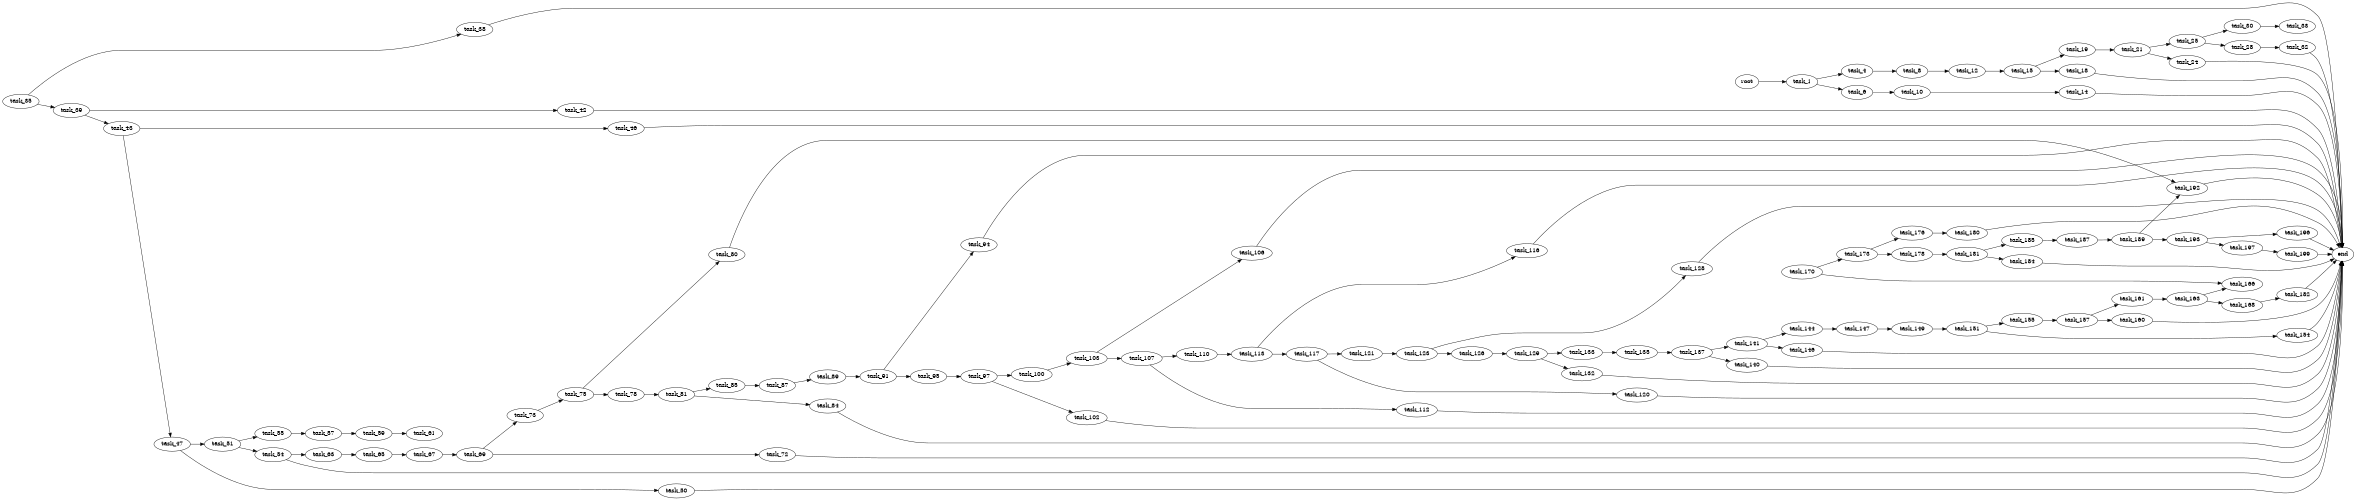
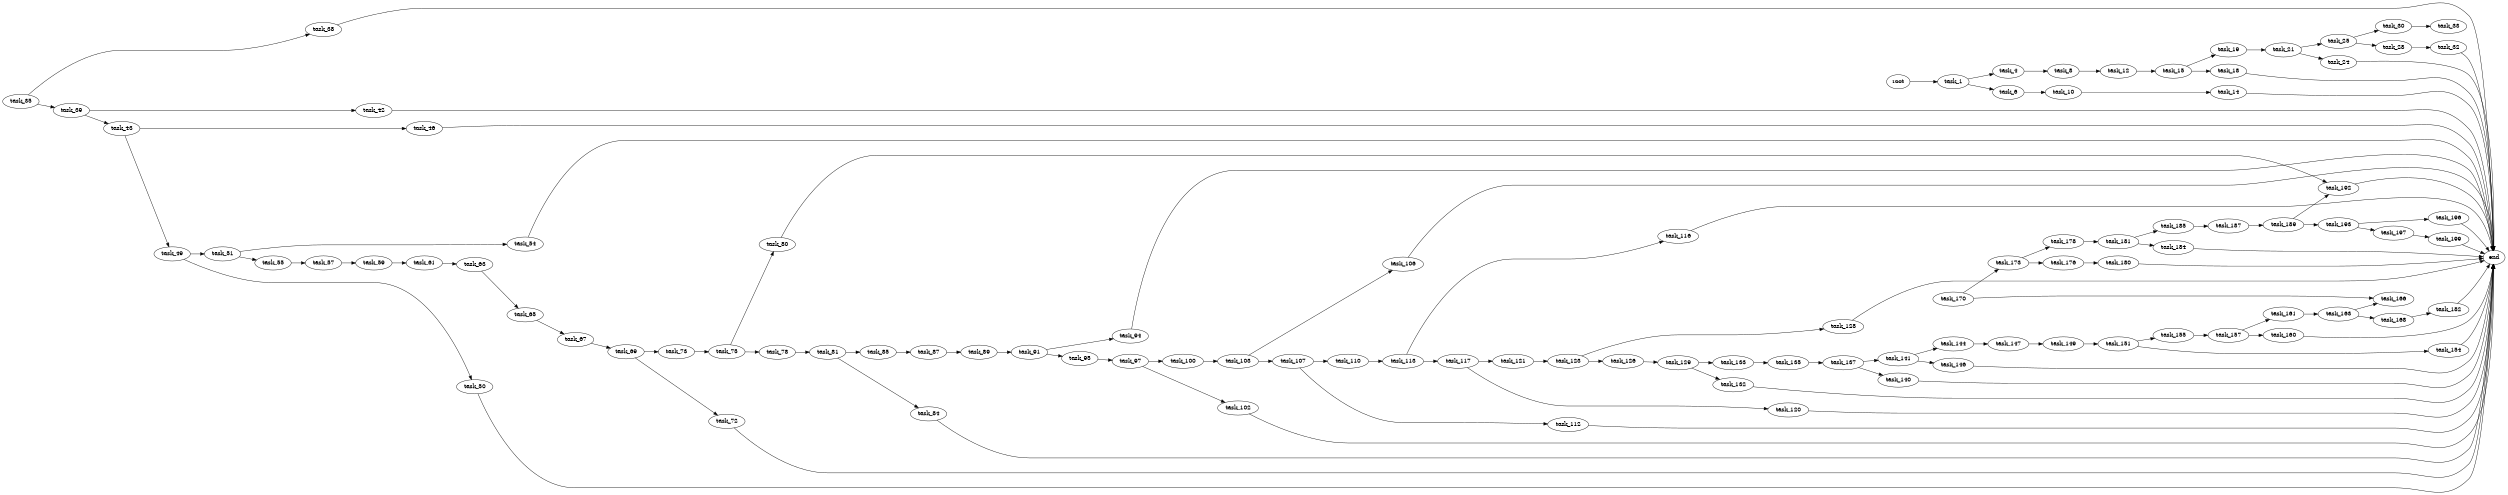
(172, 444) -> (172, 254)
(296, 455) -> (447, 264)
